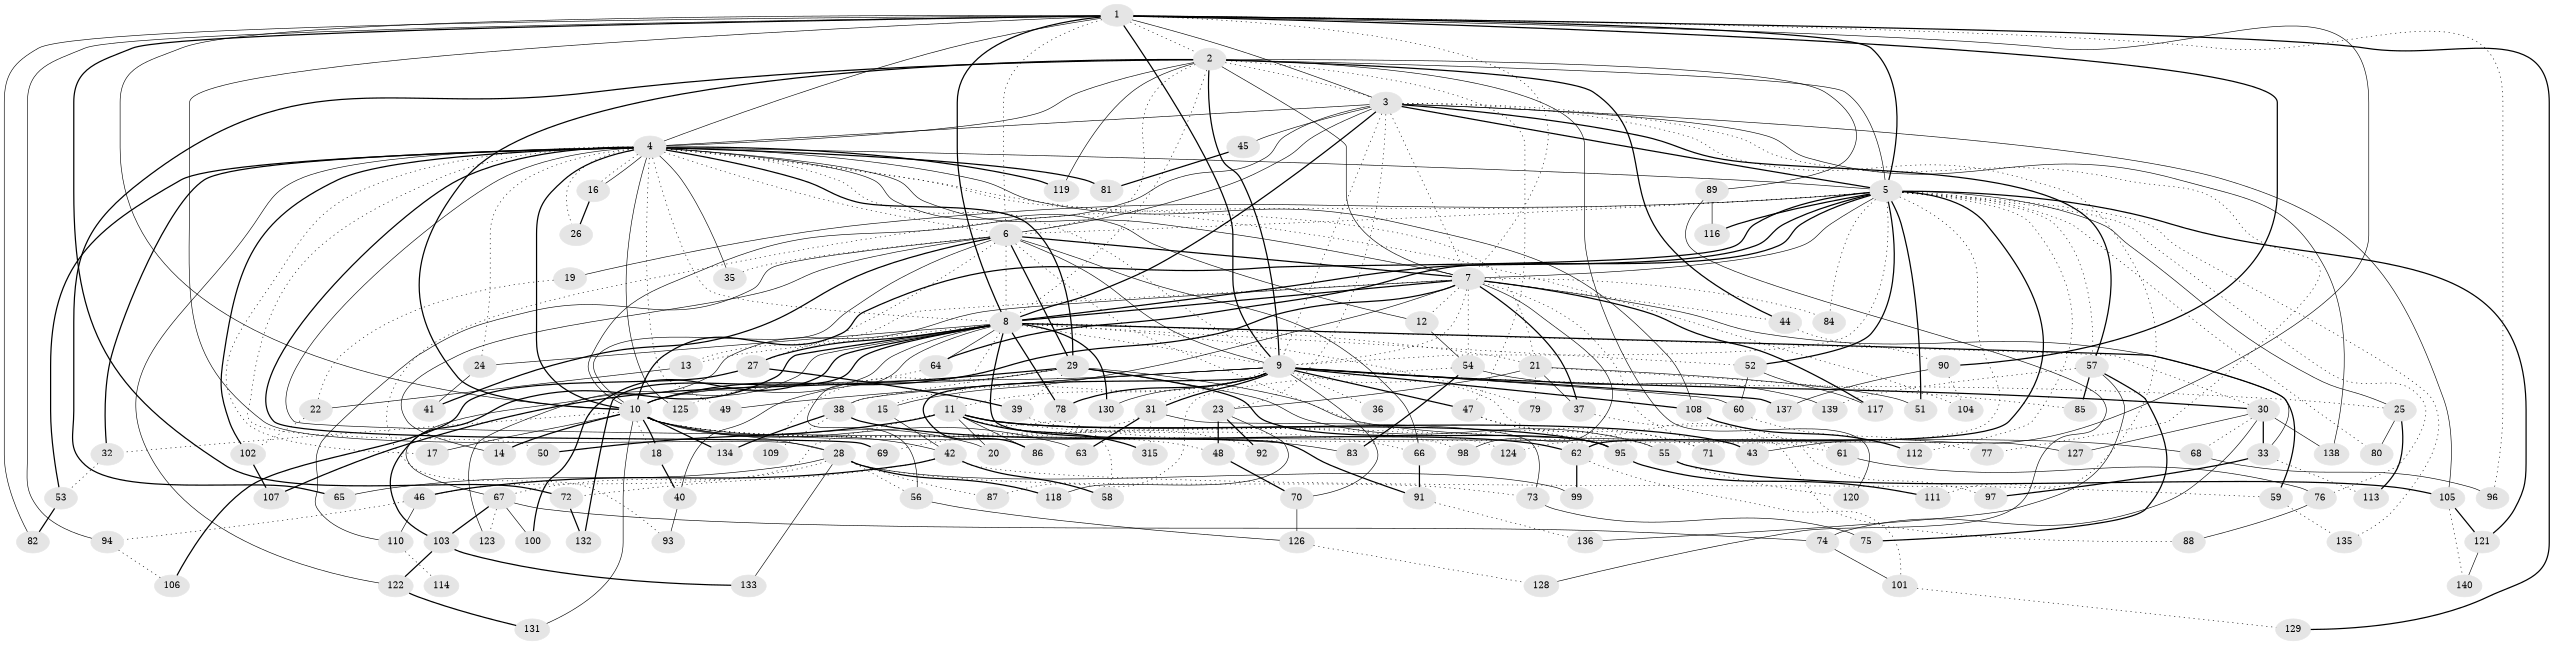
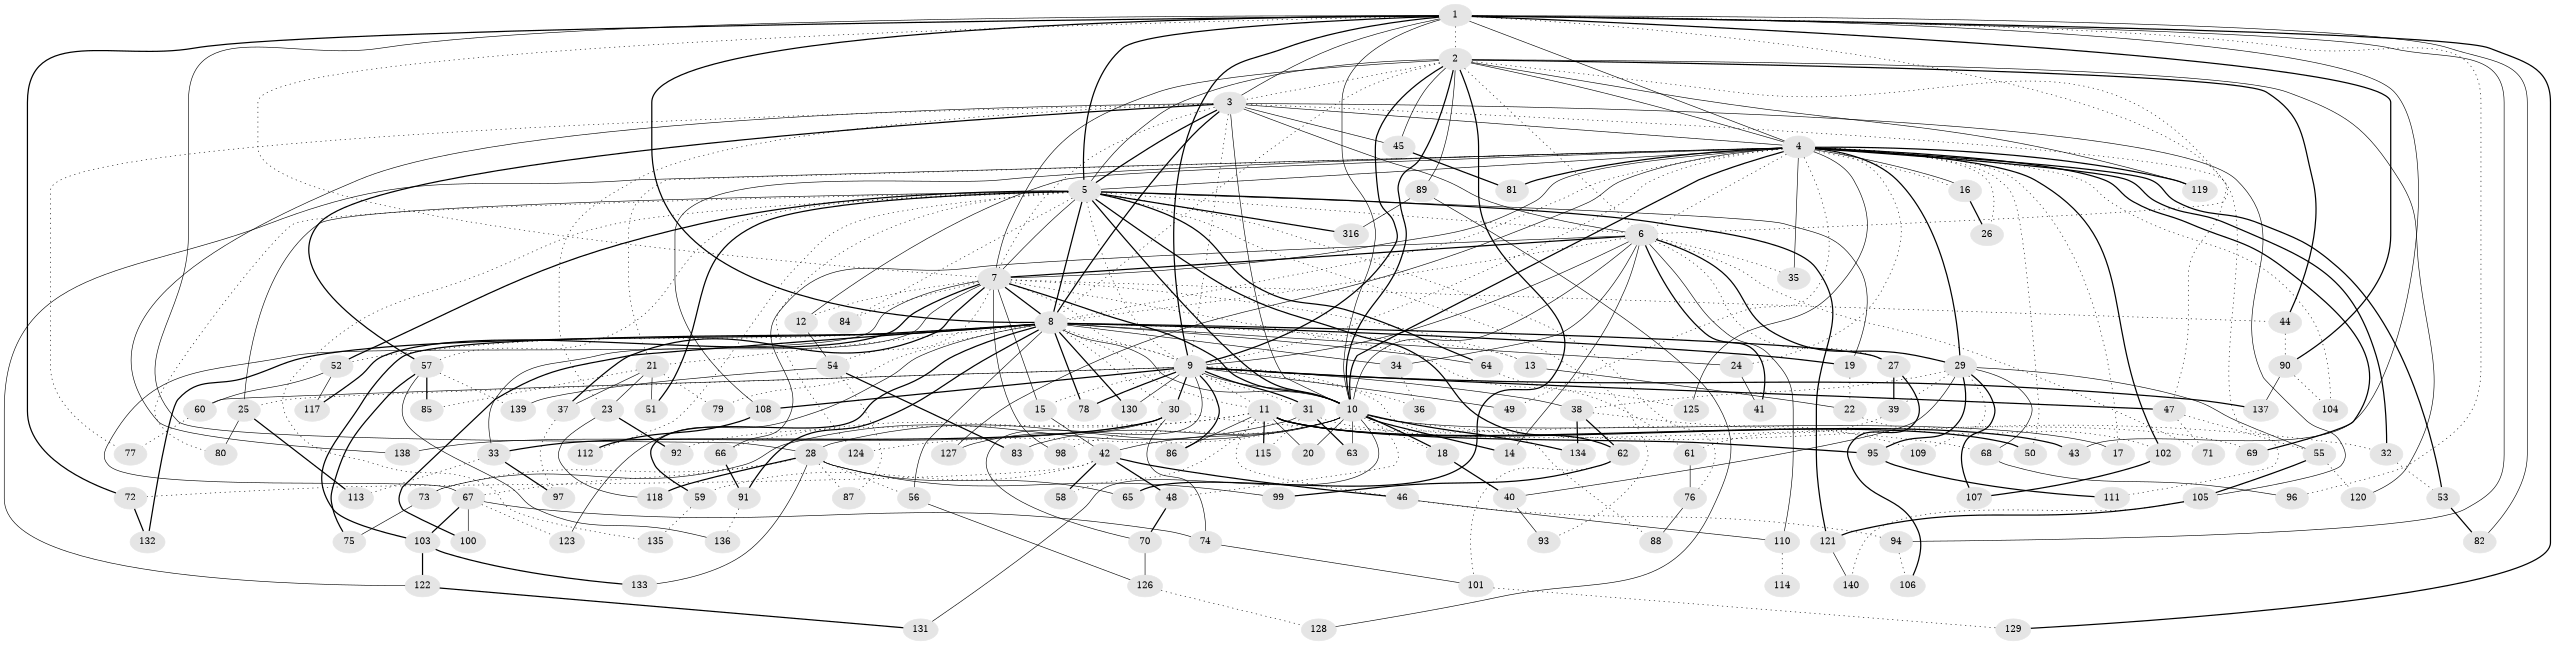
none -> (1419, 99)
(1712, 235) -> (1351, 235)
none -> (1490, 339)
none -> (1396, 366)
(1218, 432) -> (1136, 475)
(1150, 454) -> (1263, 454)
